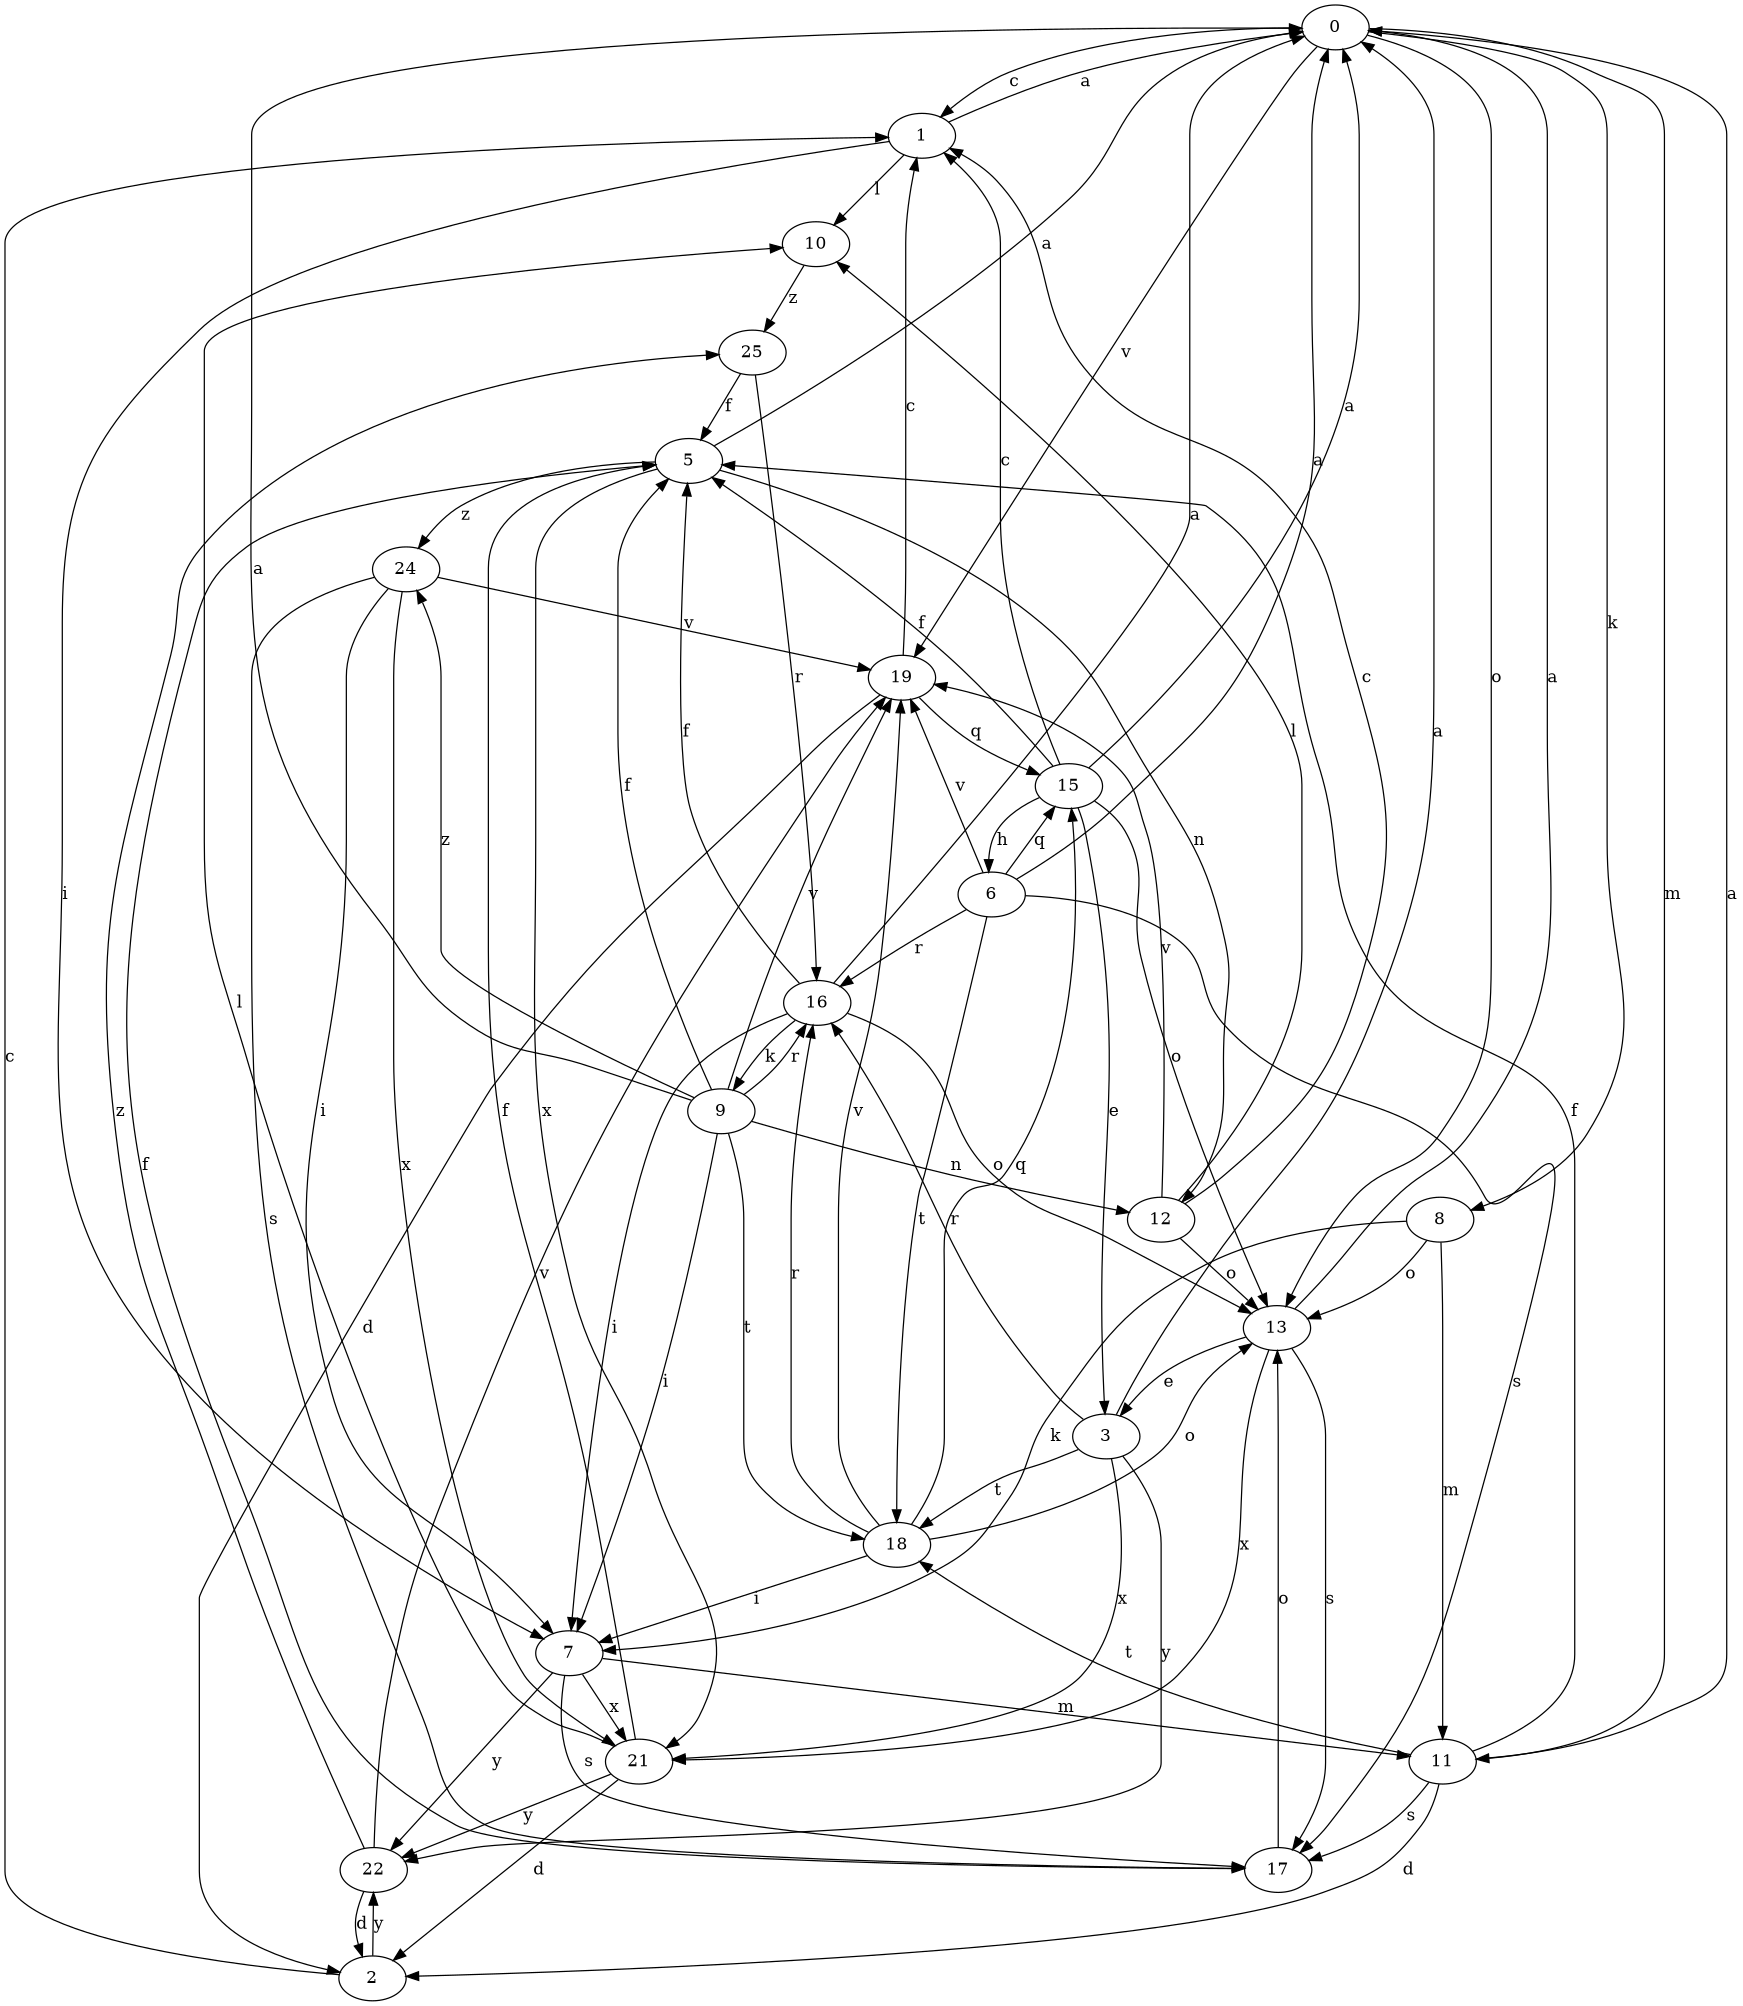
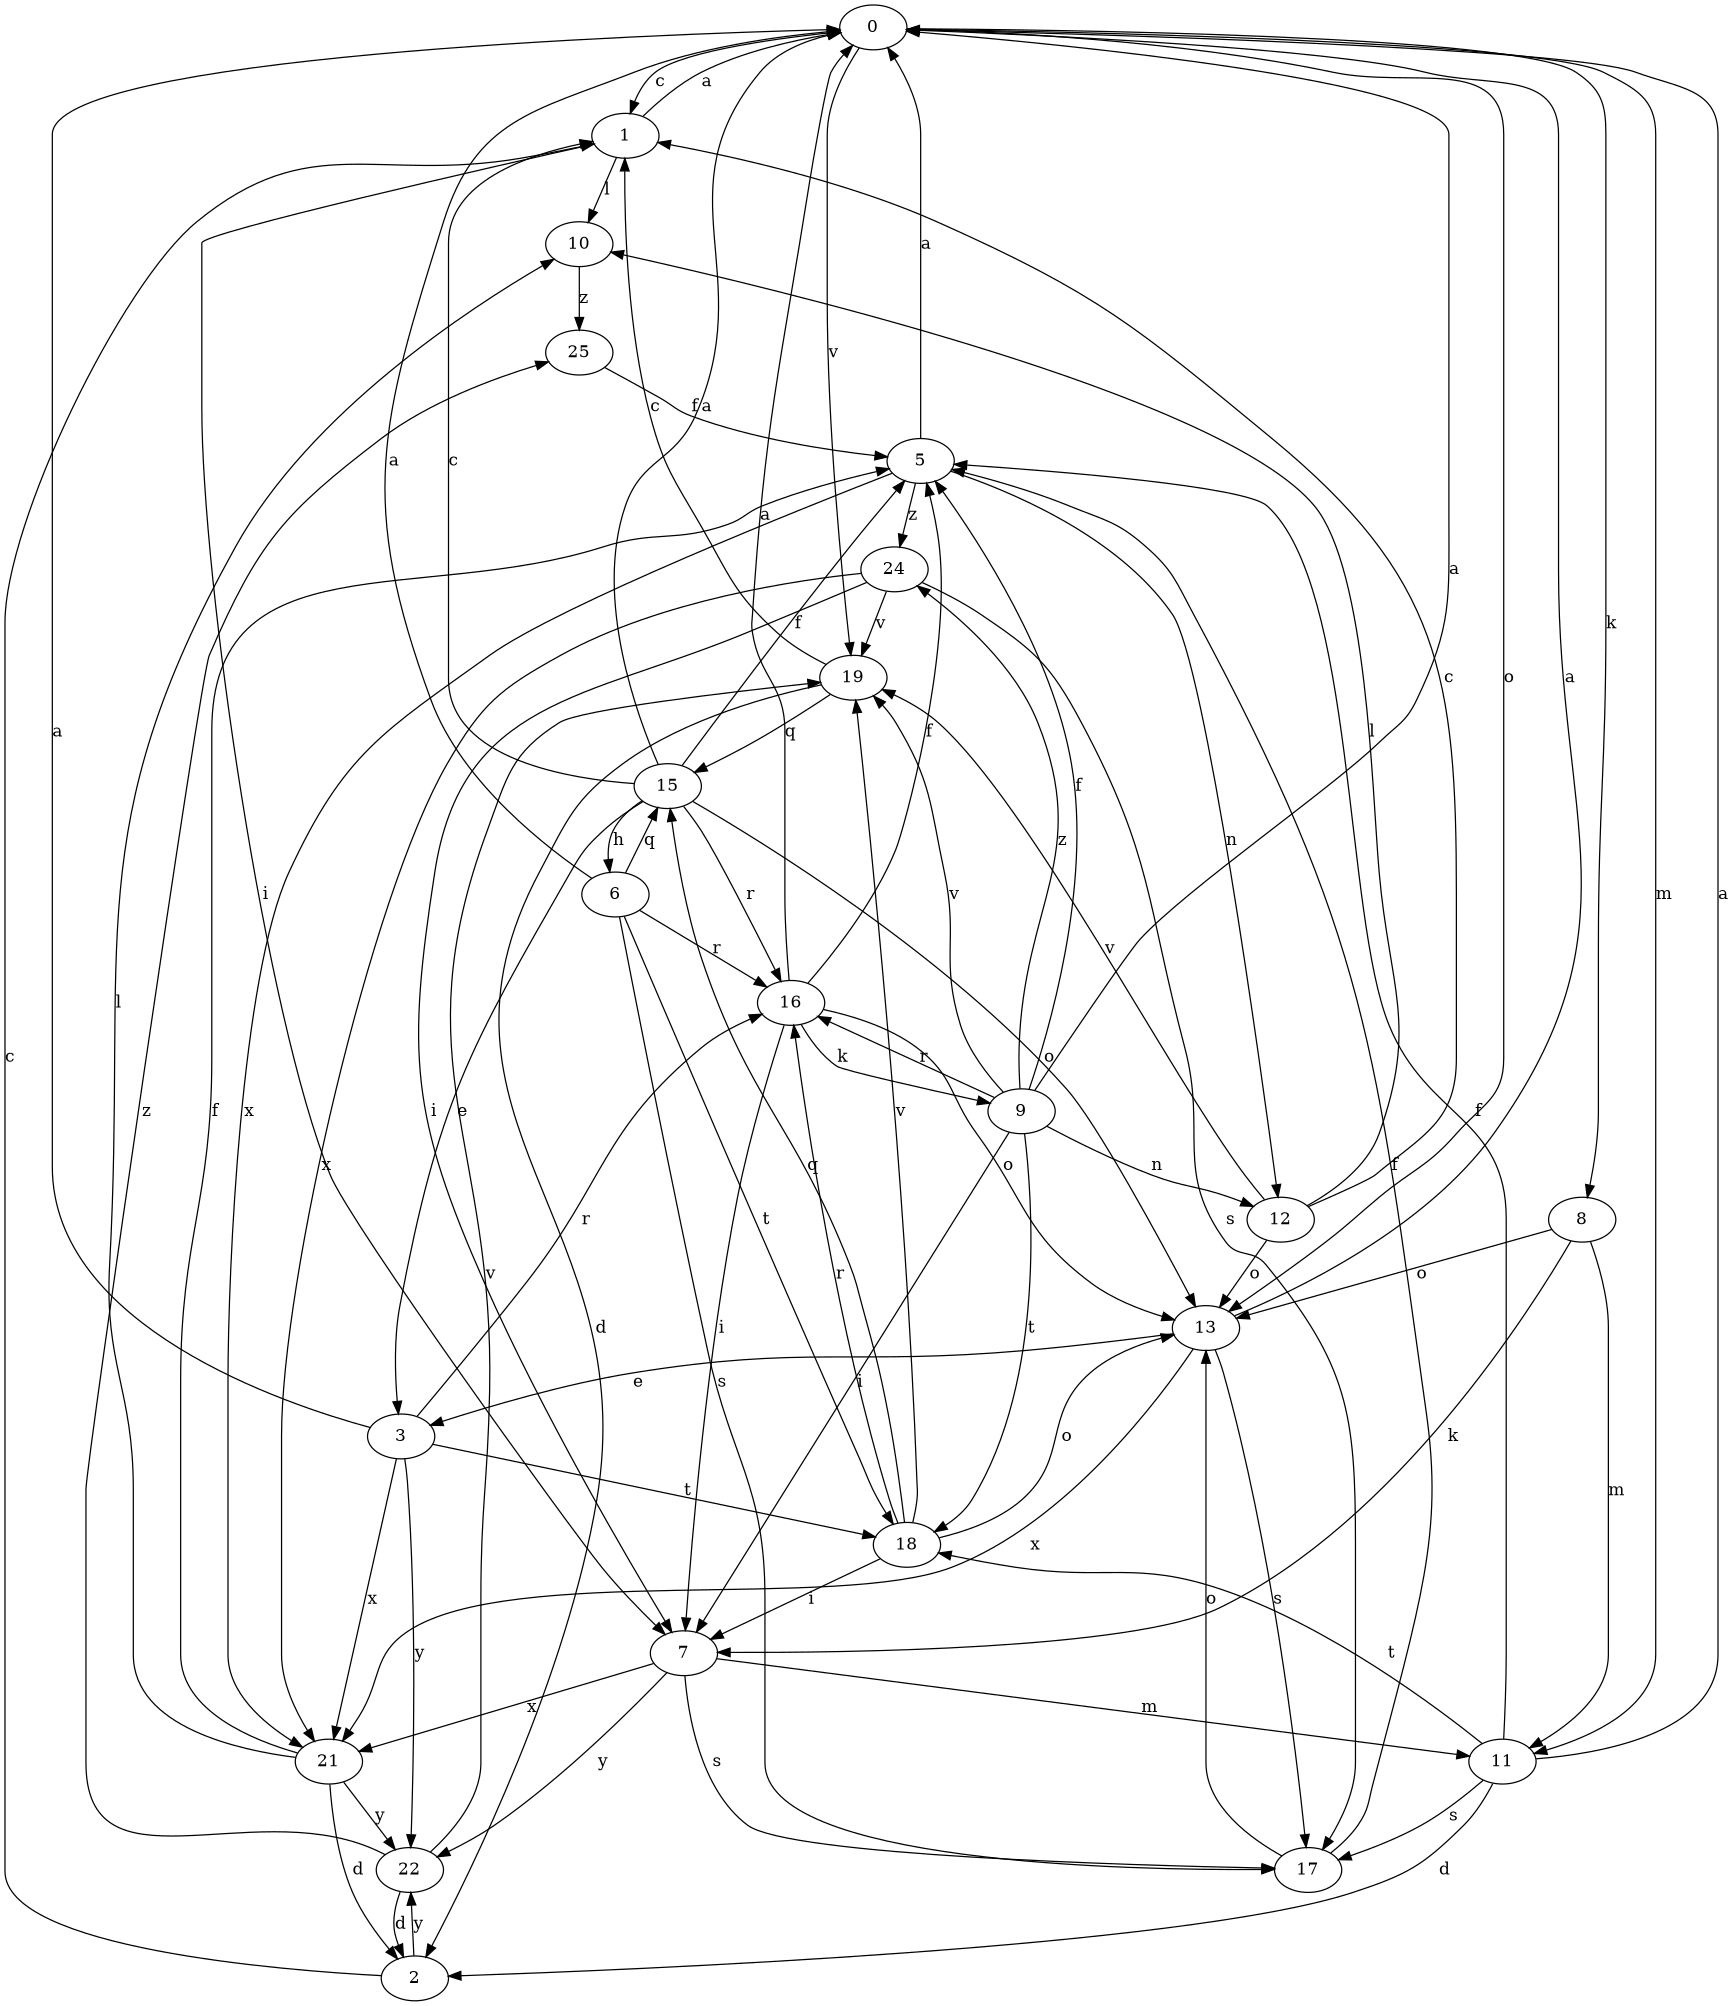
(792, 671) -> (732, 886)
(949, 792) -> none
